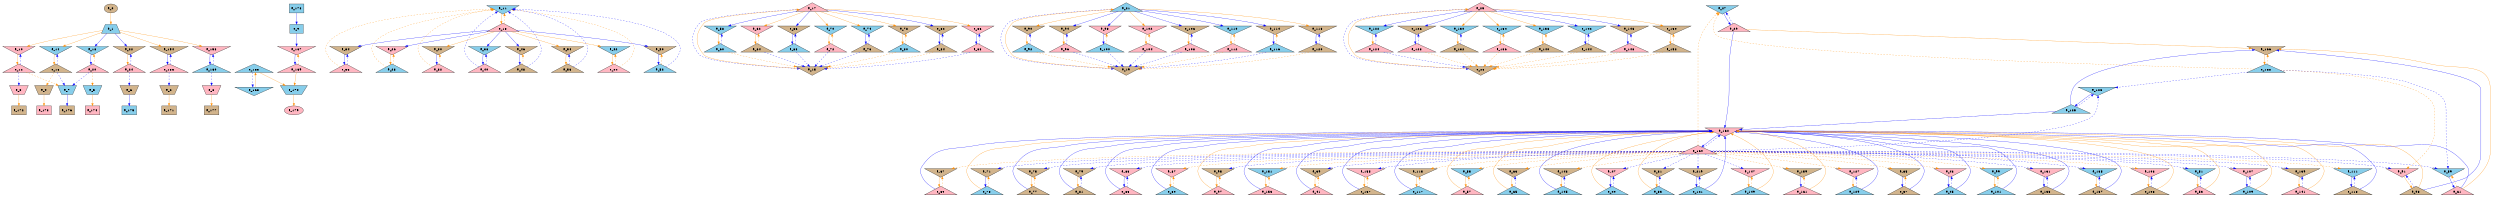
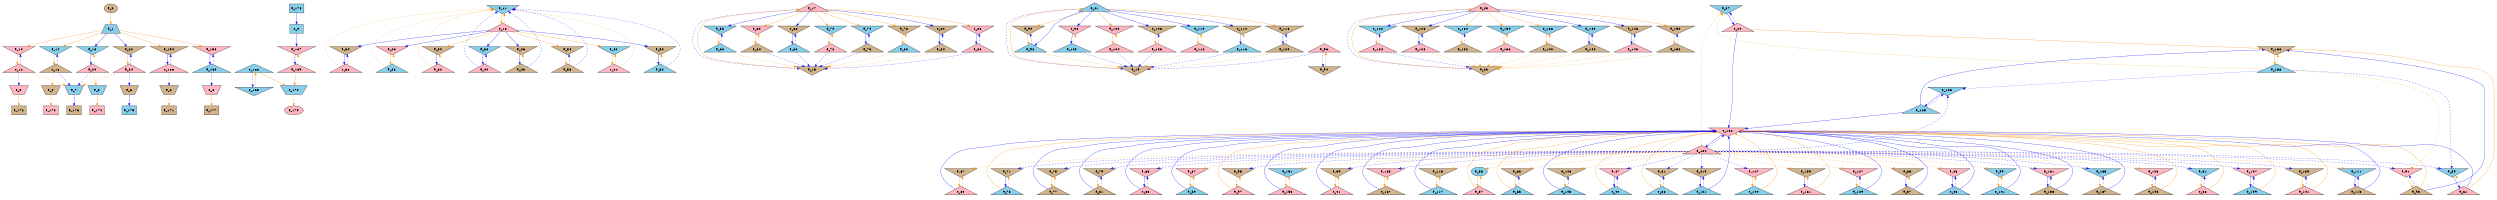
(1097, 18) -> (1057, 23)
(1674, 40) -> (1677, 40)
none -> (102, 78)
(1467, 172) -> (1479, 172)
